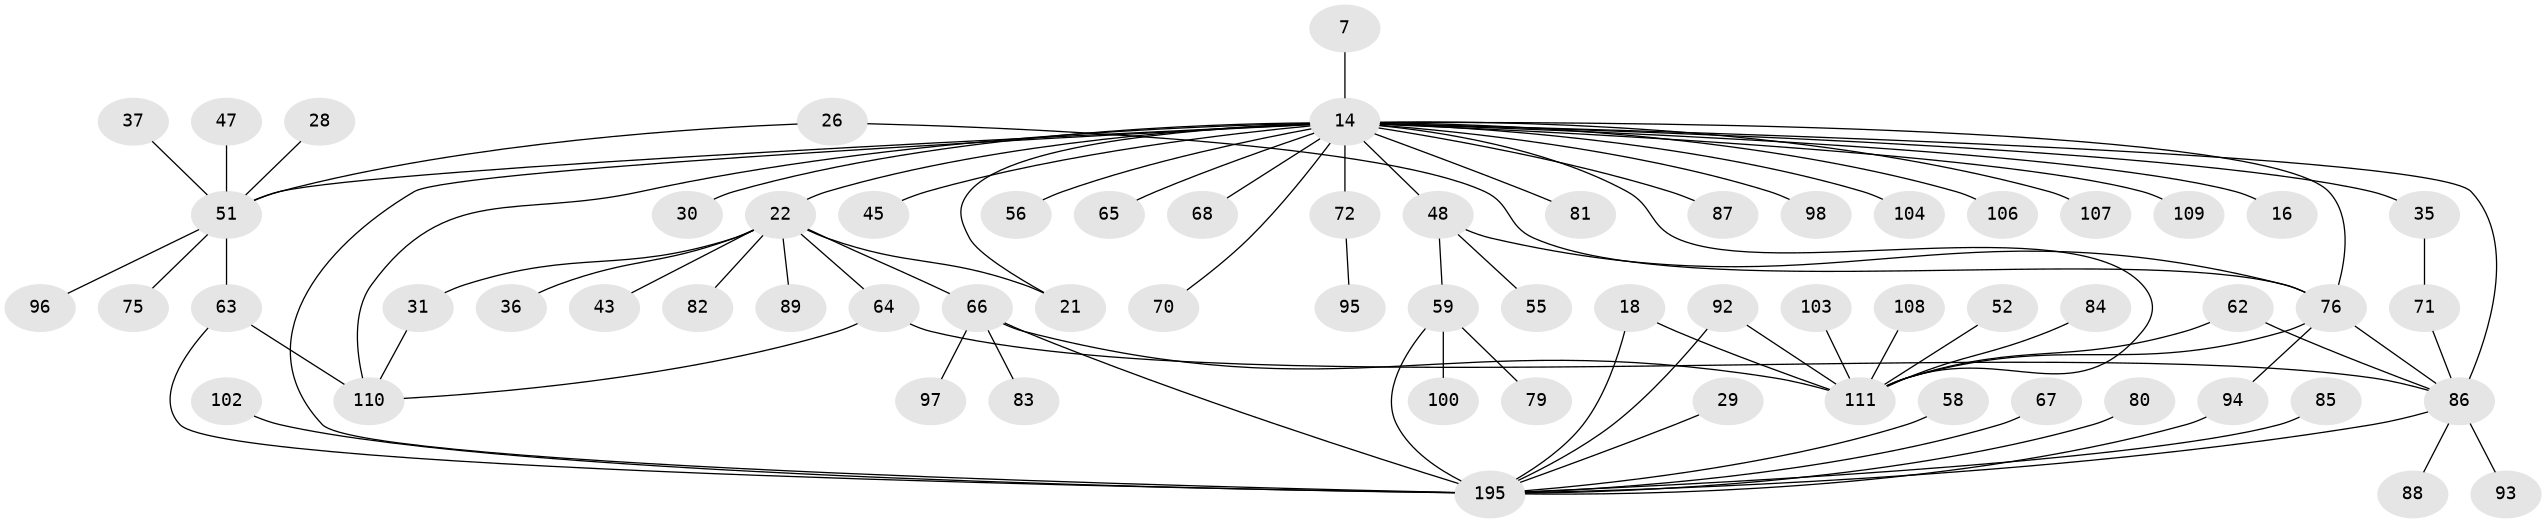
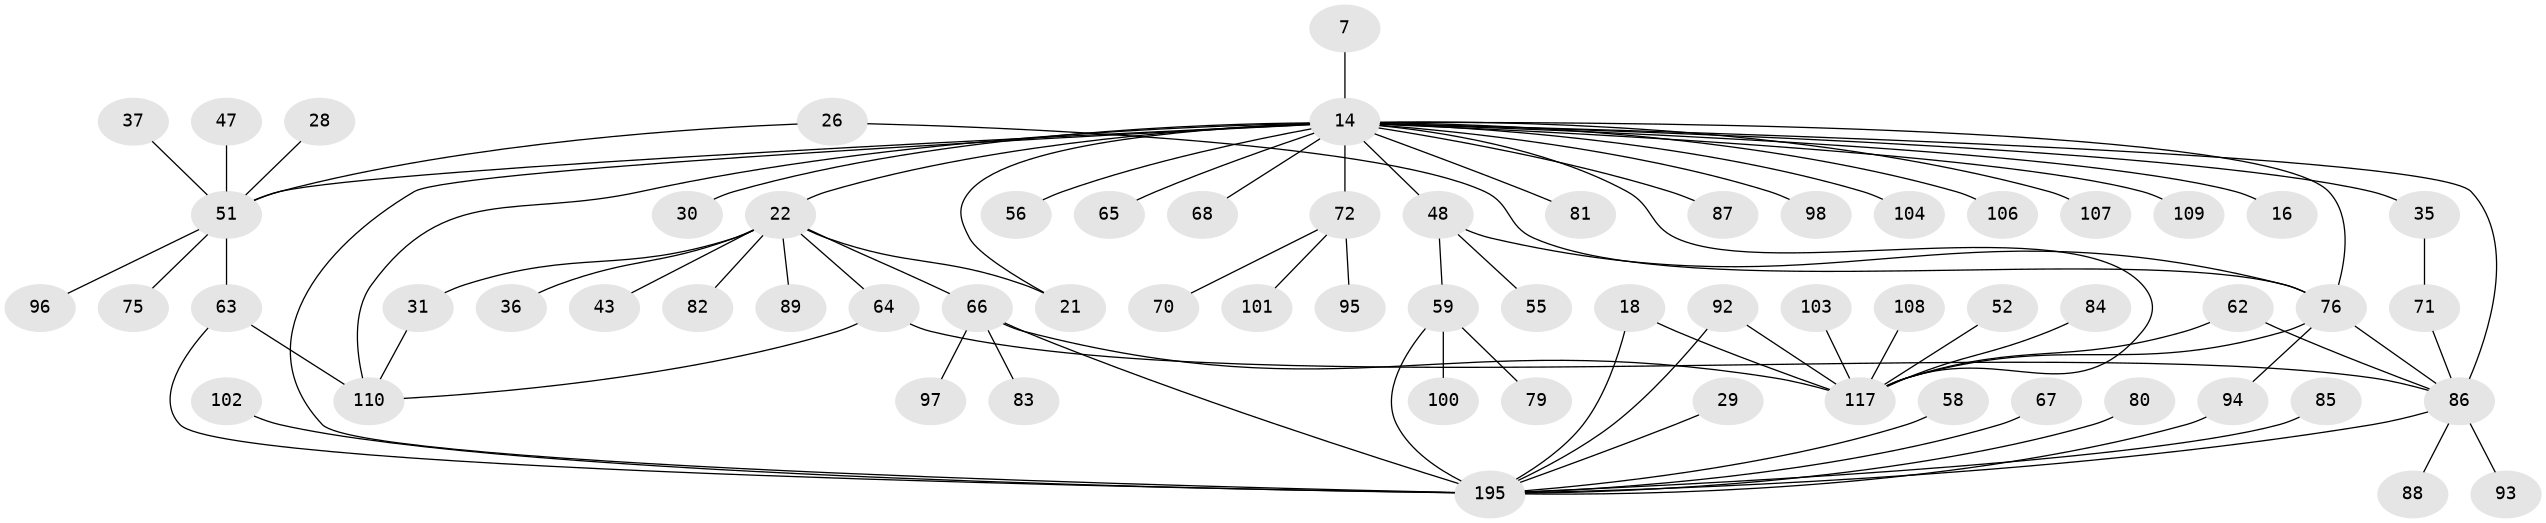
(874, 215) -> none
(1264, 222) -> (1254, 261)
none -> (1257, 308)
(1860, 401) -> (1860, 401)
